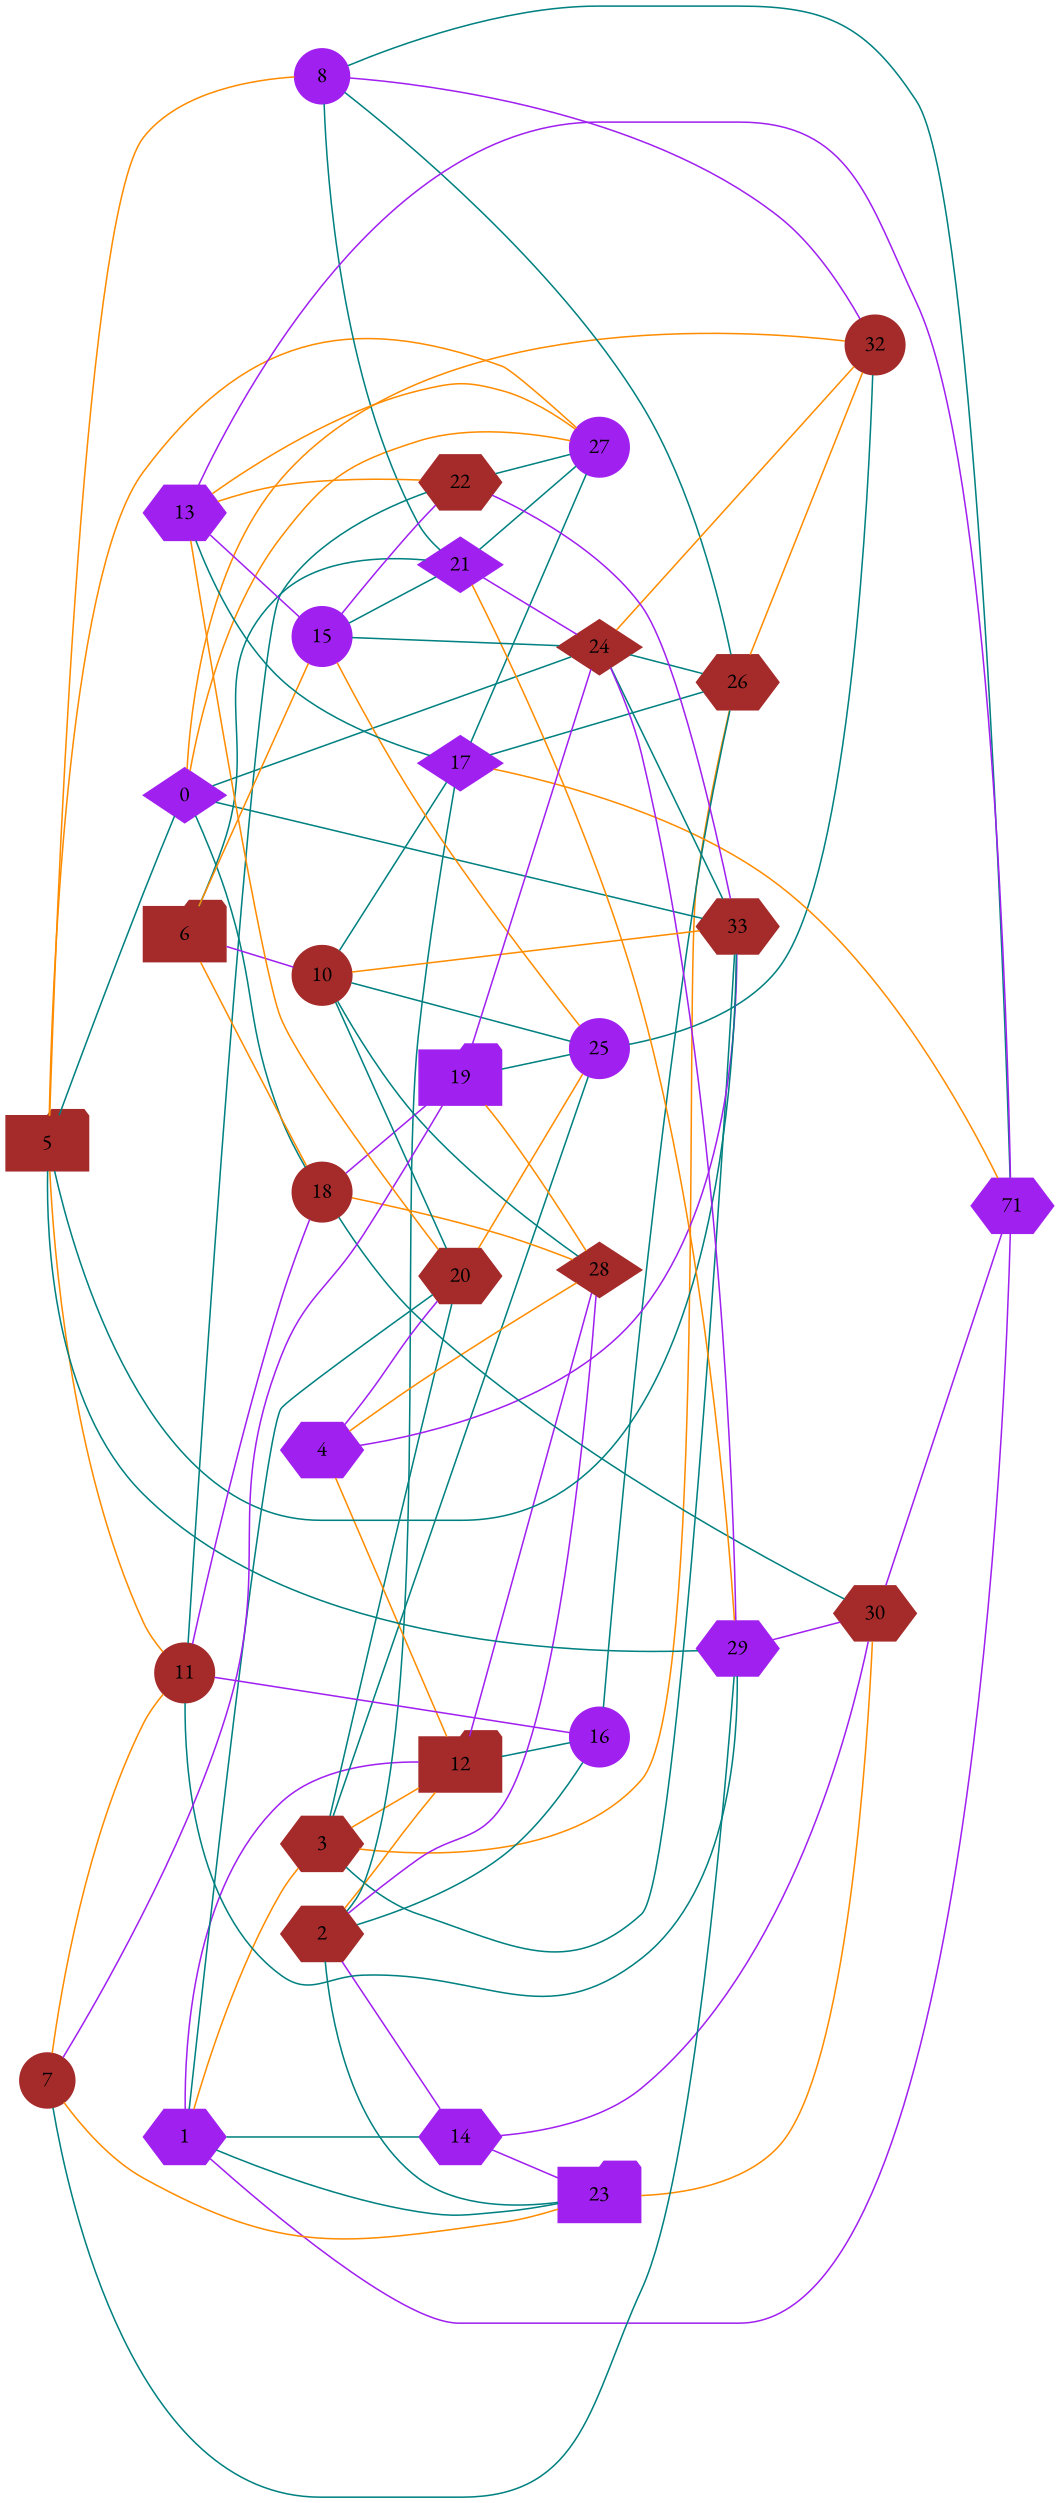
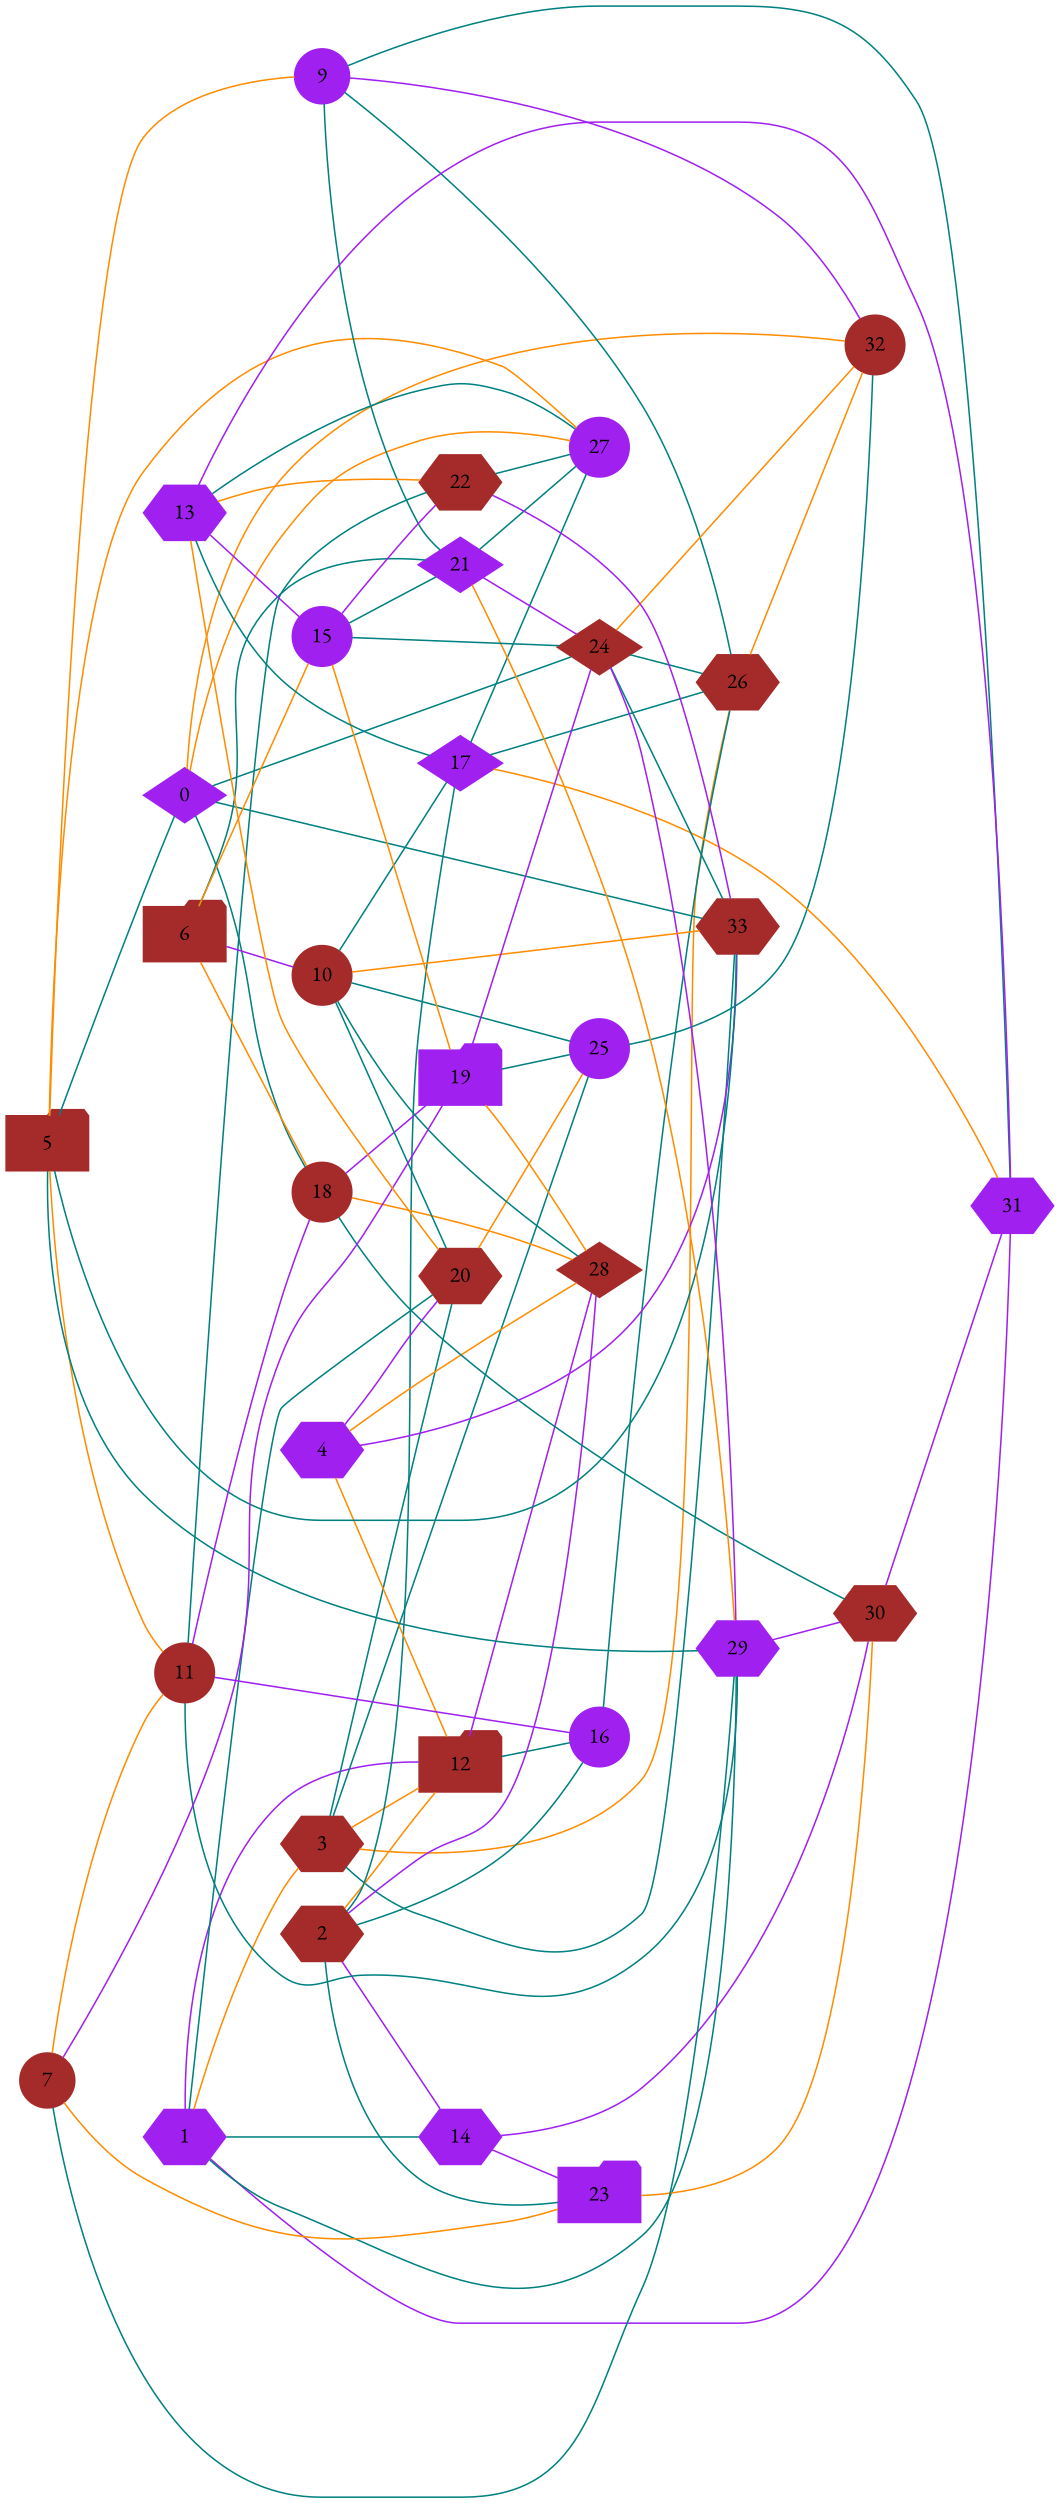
(322, 76) -> (322, 76)
(446, 385) -> (446, 385)
(437, 832) -> (382, 828)
(1012, 1206) -> (1012, 1206)
(384, 2205) -> (640, 2237)
